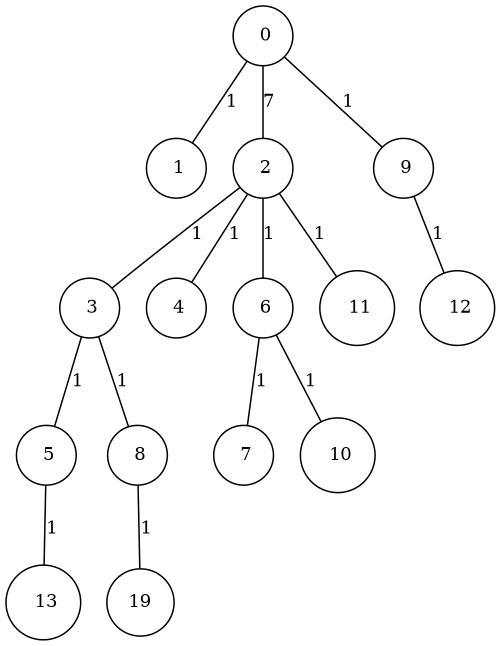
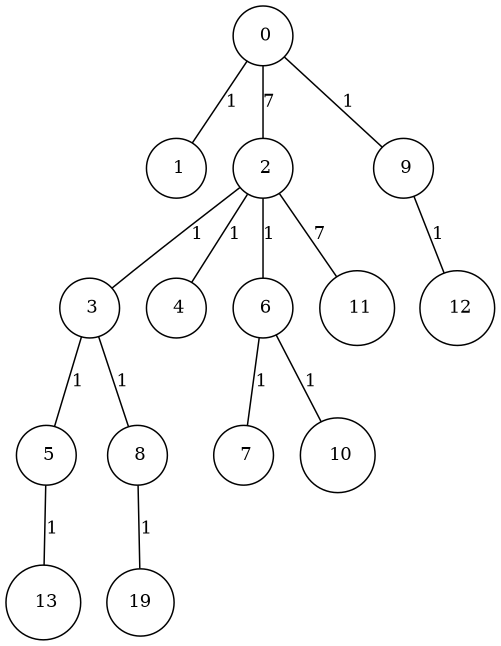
(320, 234) -> (320, 234)
